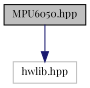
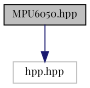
(45, 72) -> (45, 72)
